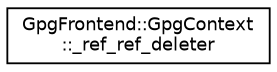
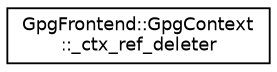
(139, 36) -> (139, 36)
